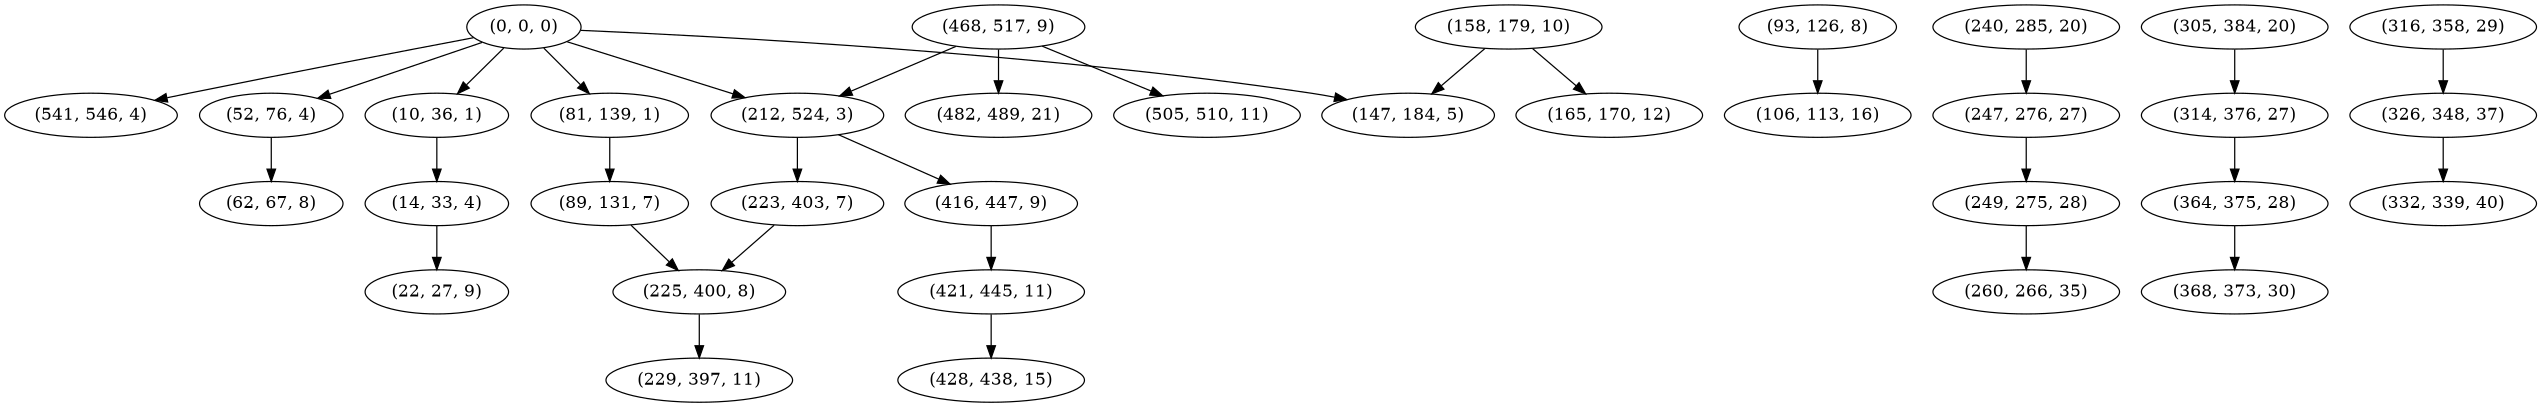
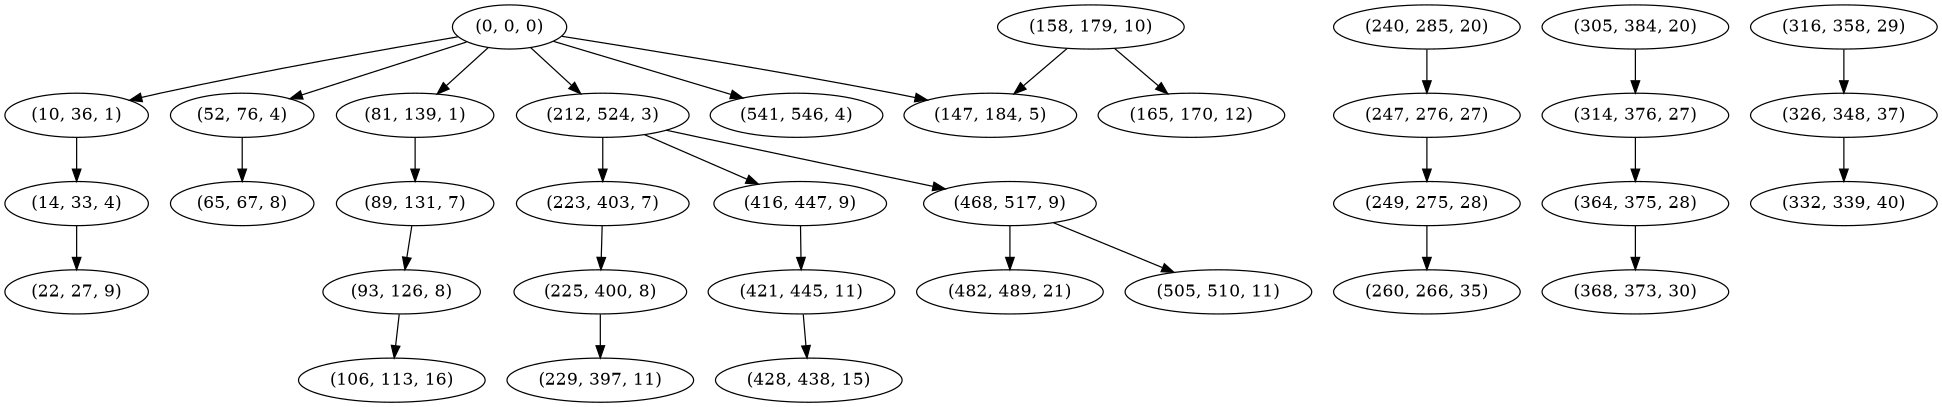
(904, 69) -> (800, 158)
(271, 204) -> (242, 204)
(650, 243) -> (409, 242)
